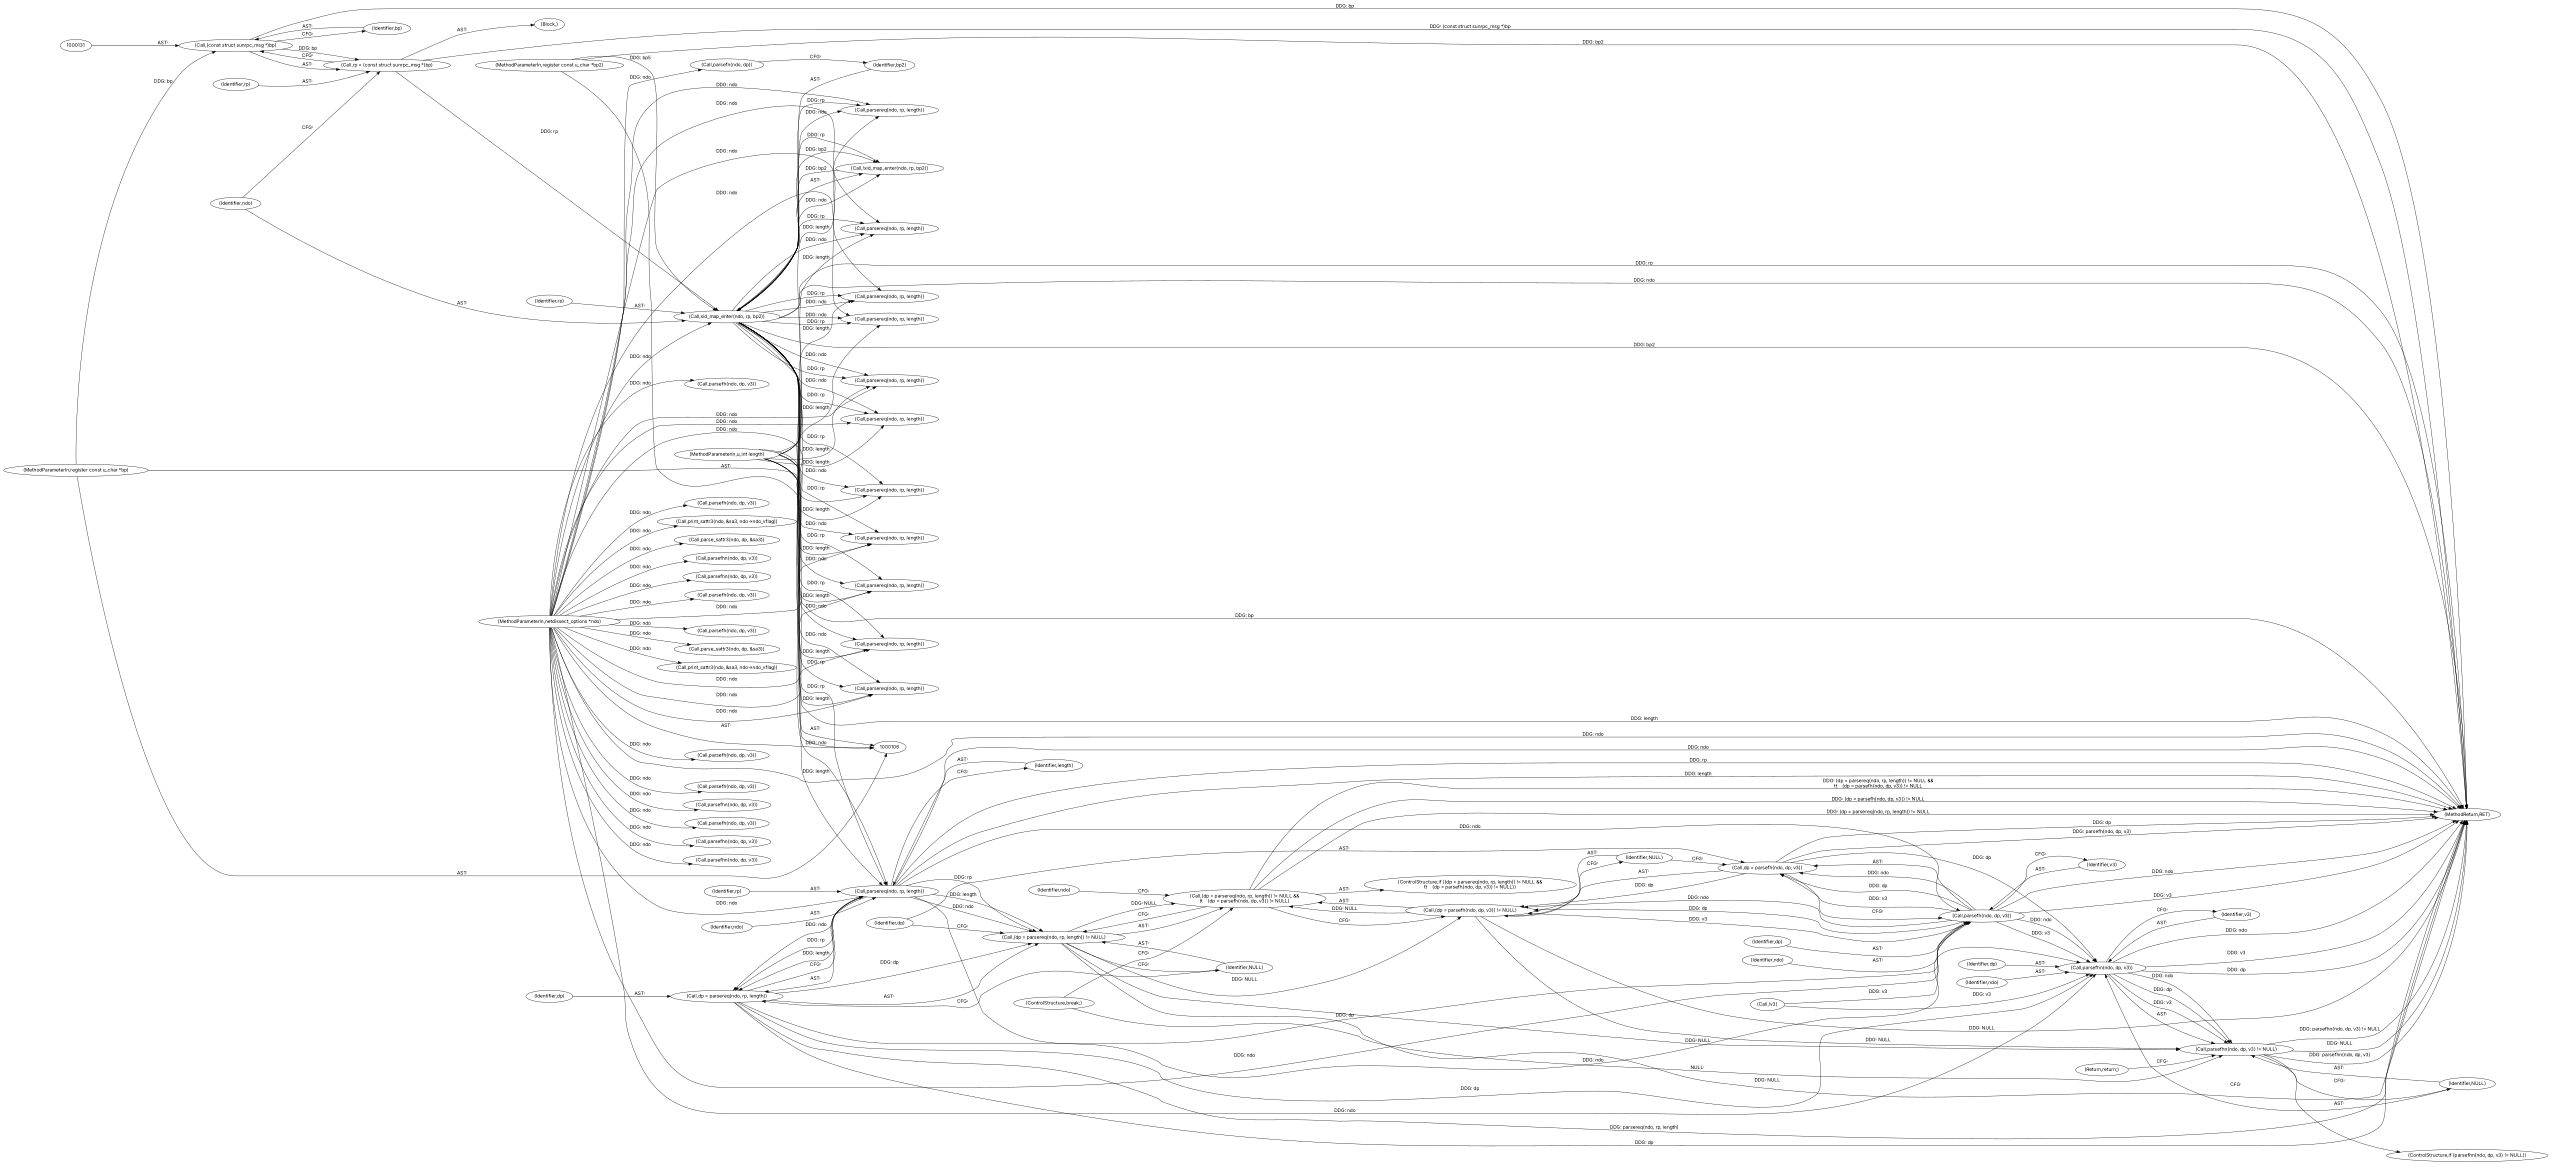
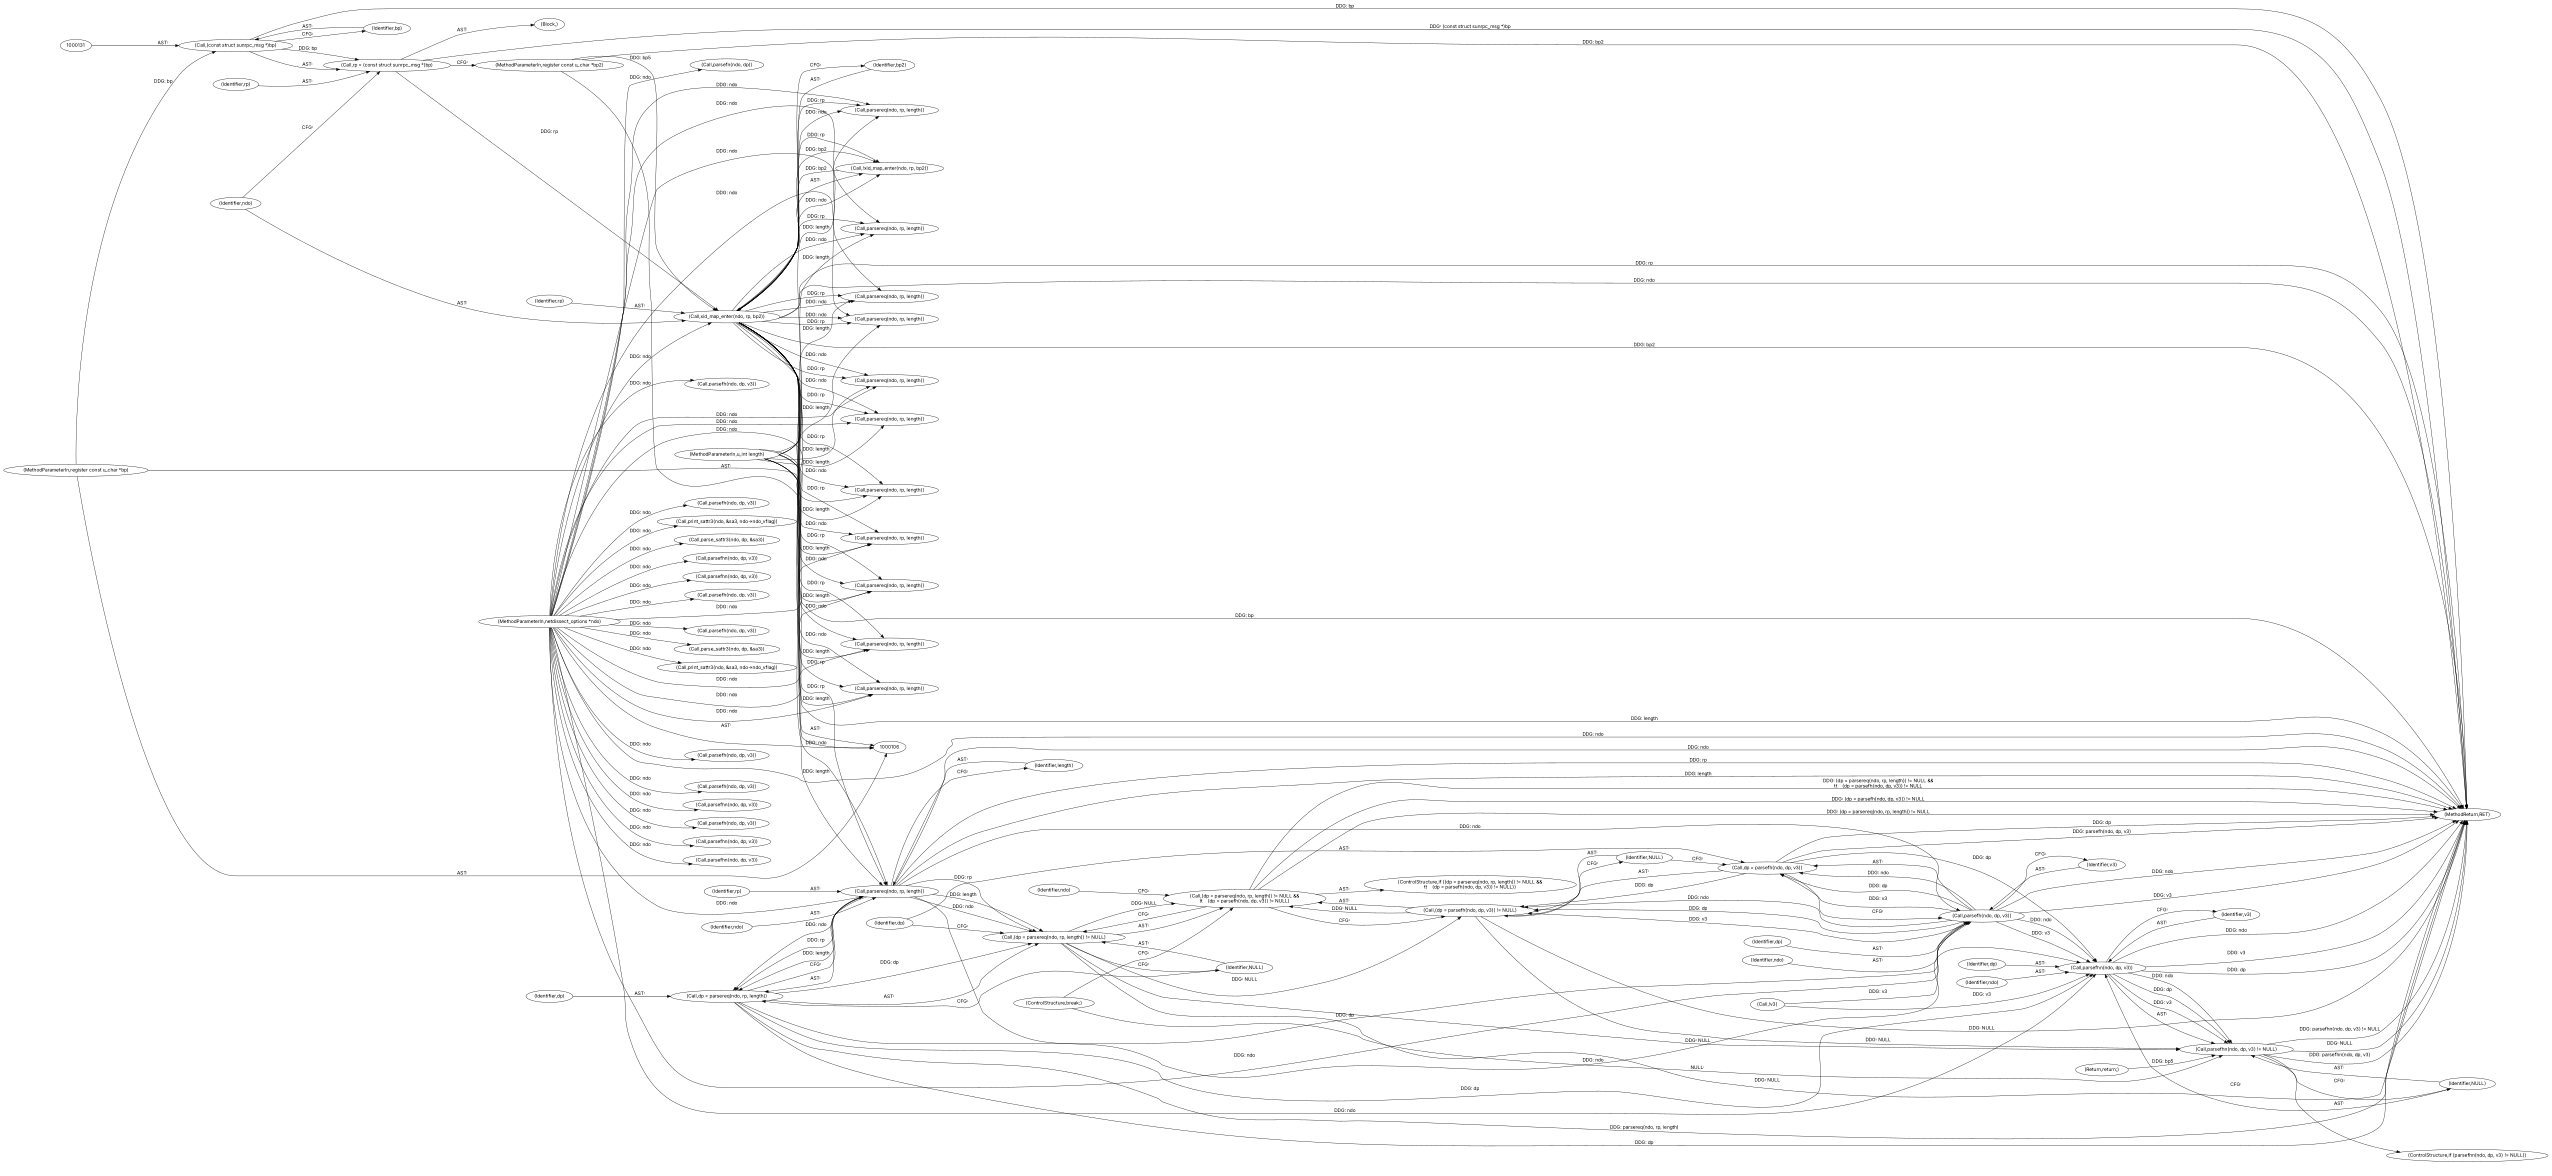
(298, 58) -> (461, 65)
(811, 60) -> (797, 110)
(2163, 1062) -> (2163, 1062)
